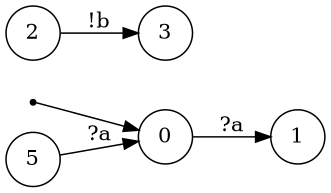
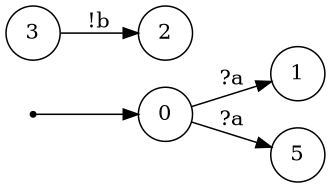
(92, 33) -> (92, 33)
(92, 149) -> (224, 132)
